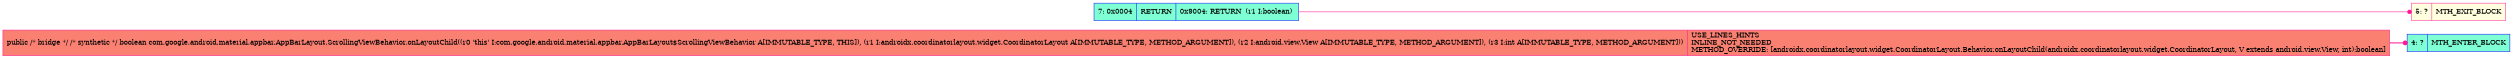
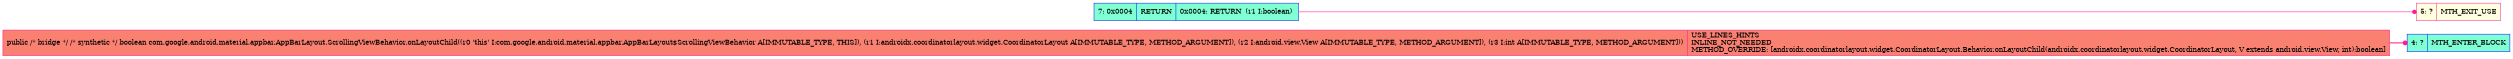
(1237, 12) -> (1237, 12)
(2469, 12) -> (2469, 12)
